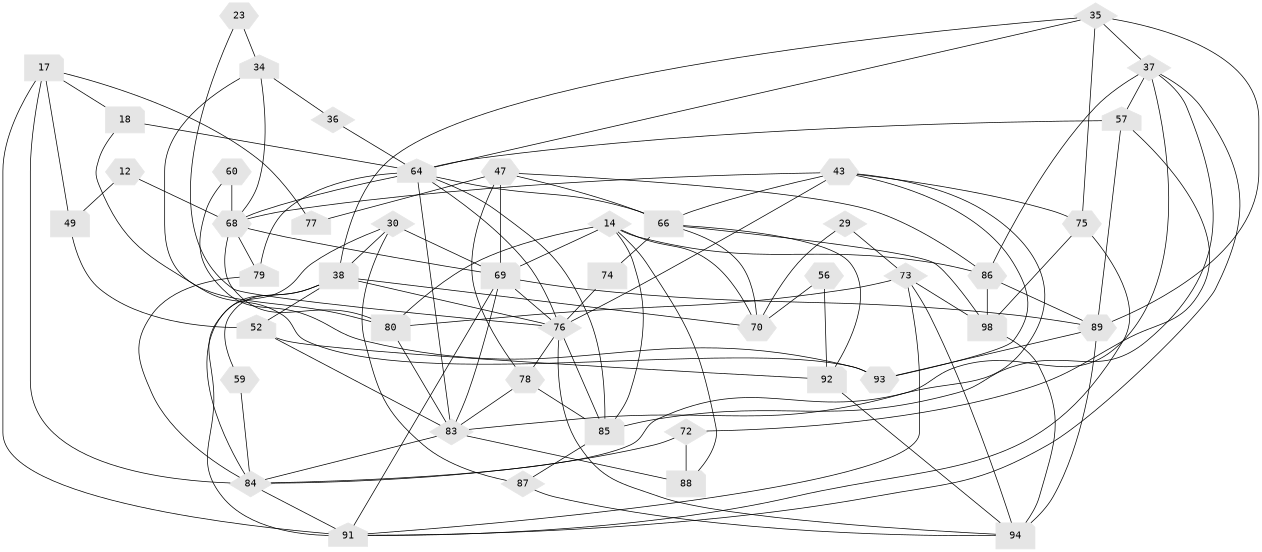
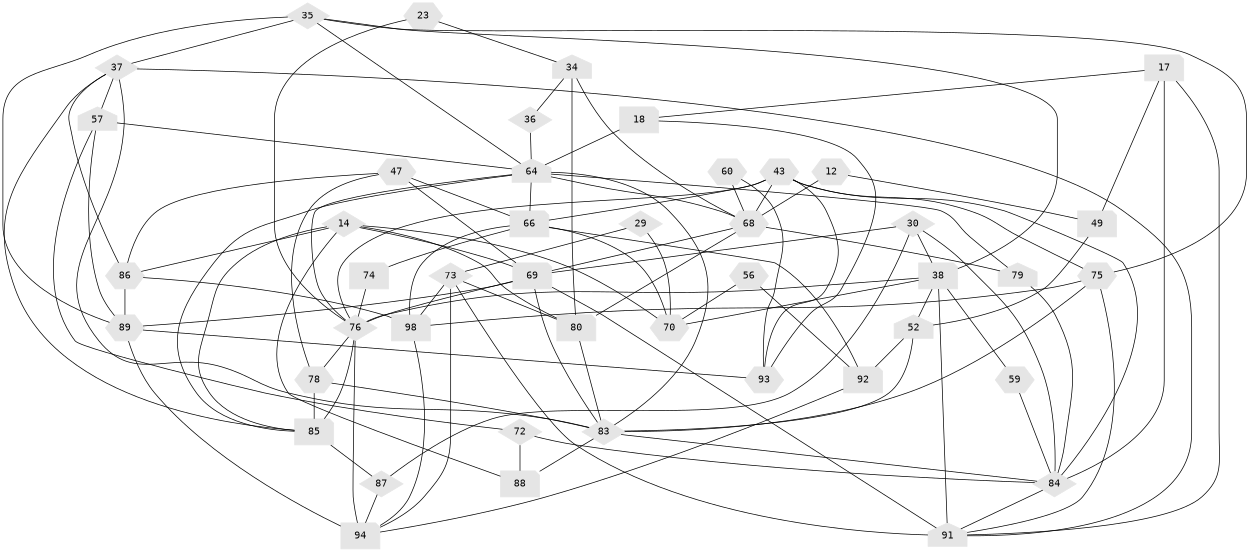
(311, 224) -> none
none -> (894, 397)
